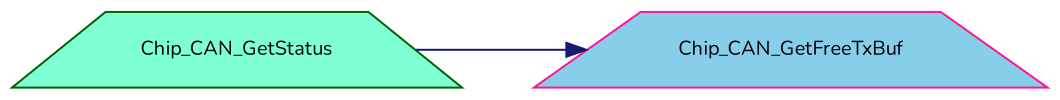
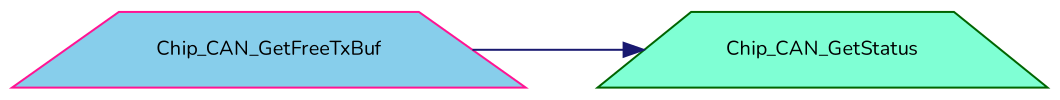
(491, 50) -> (548, 50)
